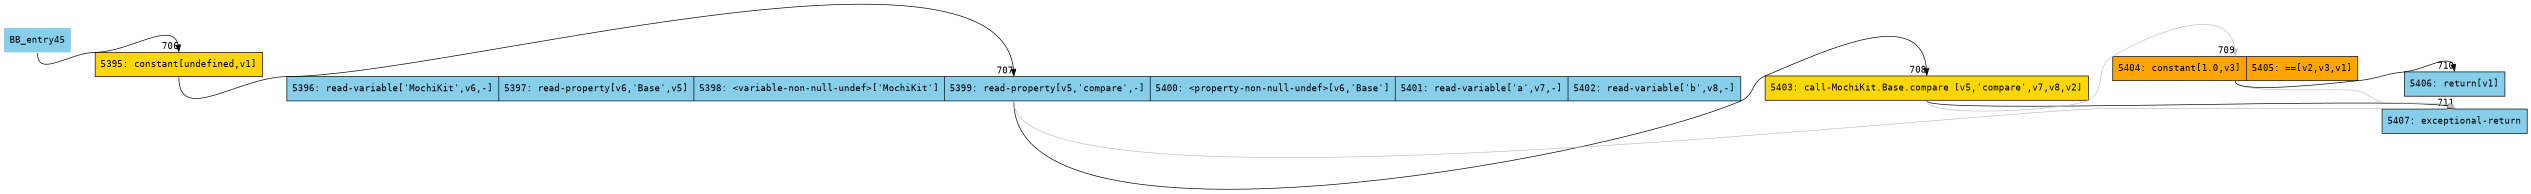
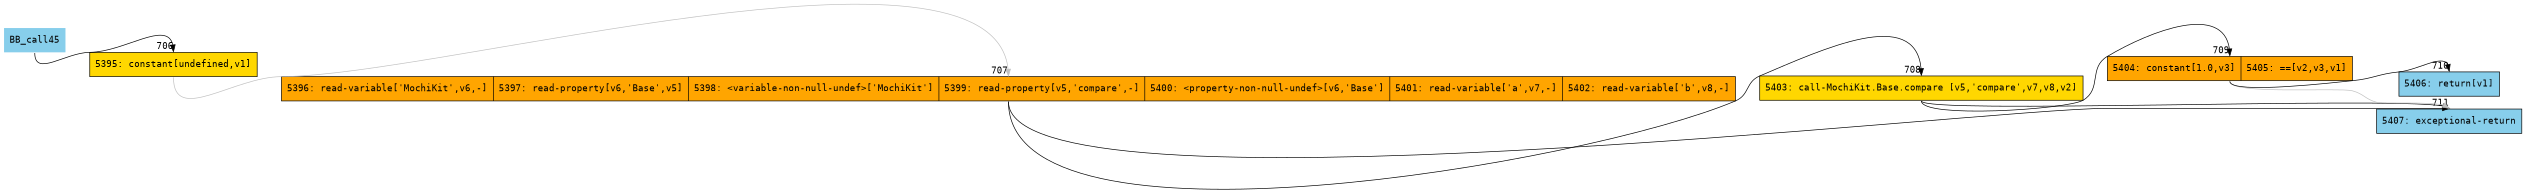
(600, 32) -> (594, 32)
(37, 40) -> (35, 40)
(1014, 89) -> (1008, 89)
(2098, 90) -> (2092, 90)
(1724, 137) -> (1719, 137)
